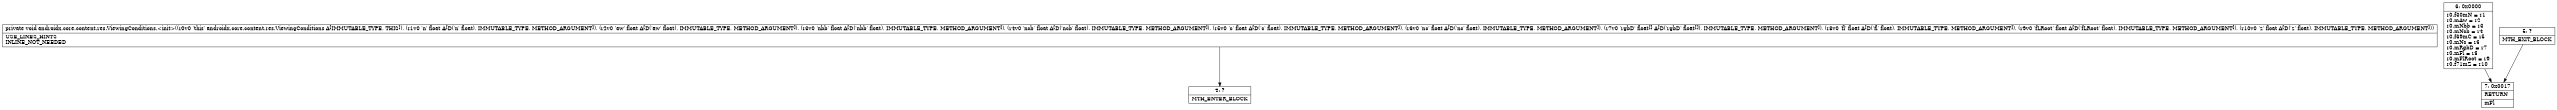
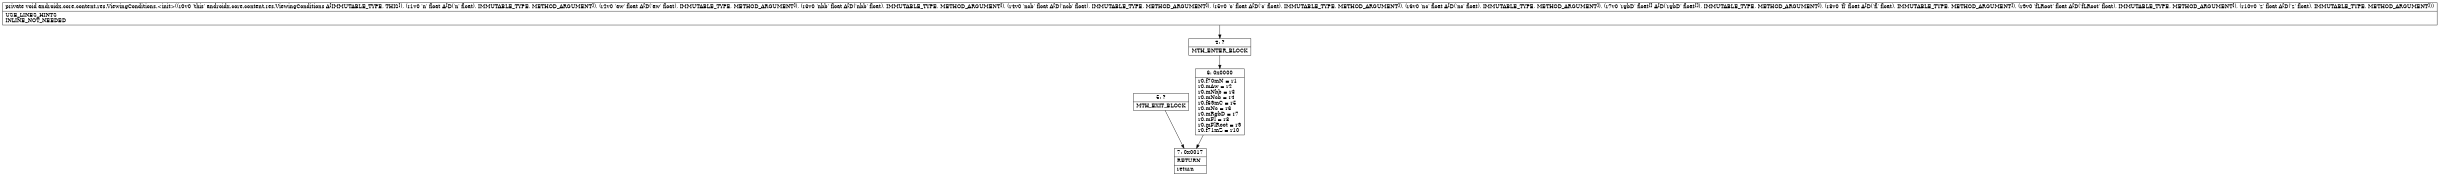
(2466, 15) -> (1218, 81)
none -> (1220, 60)
(2490, 103) -> (1186, 169)
